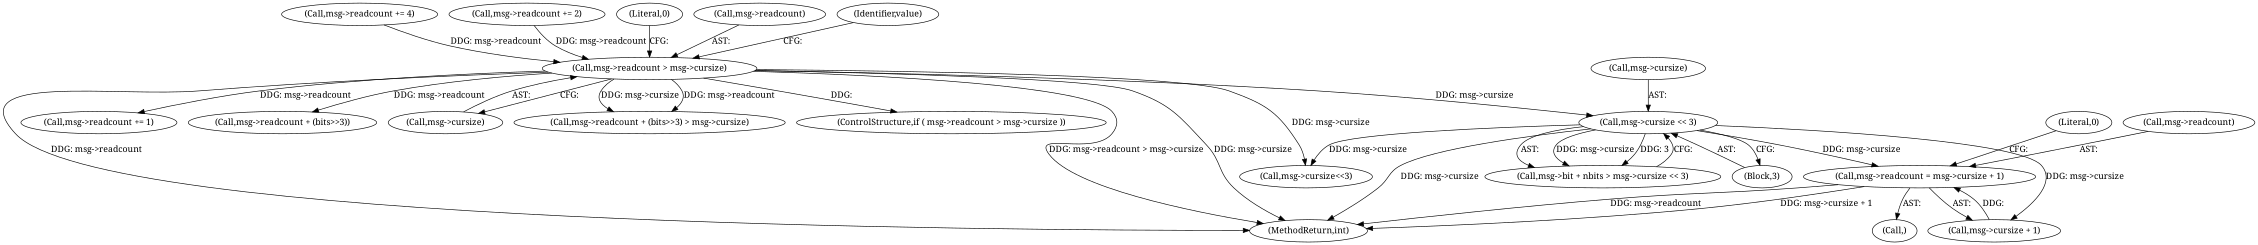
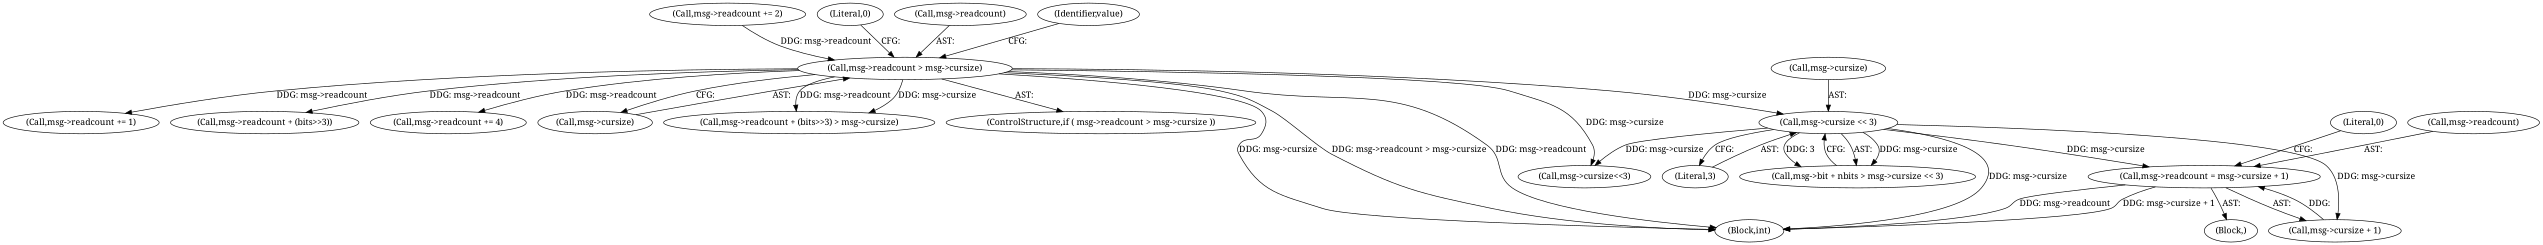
(467, 50) -> (641, 81)
(843, 96) -> (1026, 96)
(1762, 177) -> (1695, 177)
(1309, 231) -> (1749, 231)
(1895, 231) -> (2231, 231)
